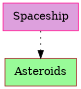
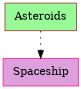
(41, 41) -> (41, 41)
